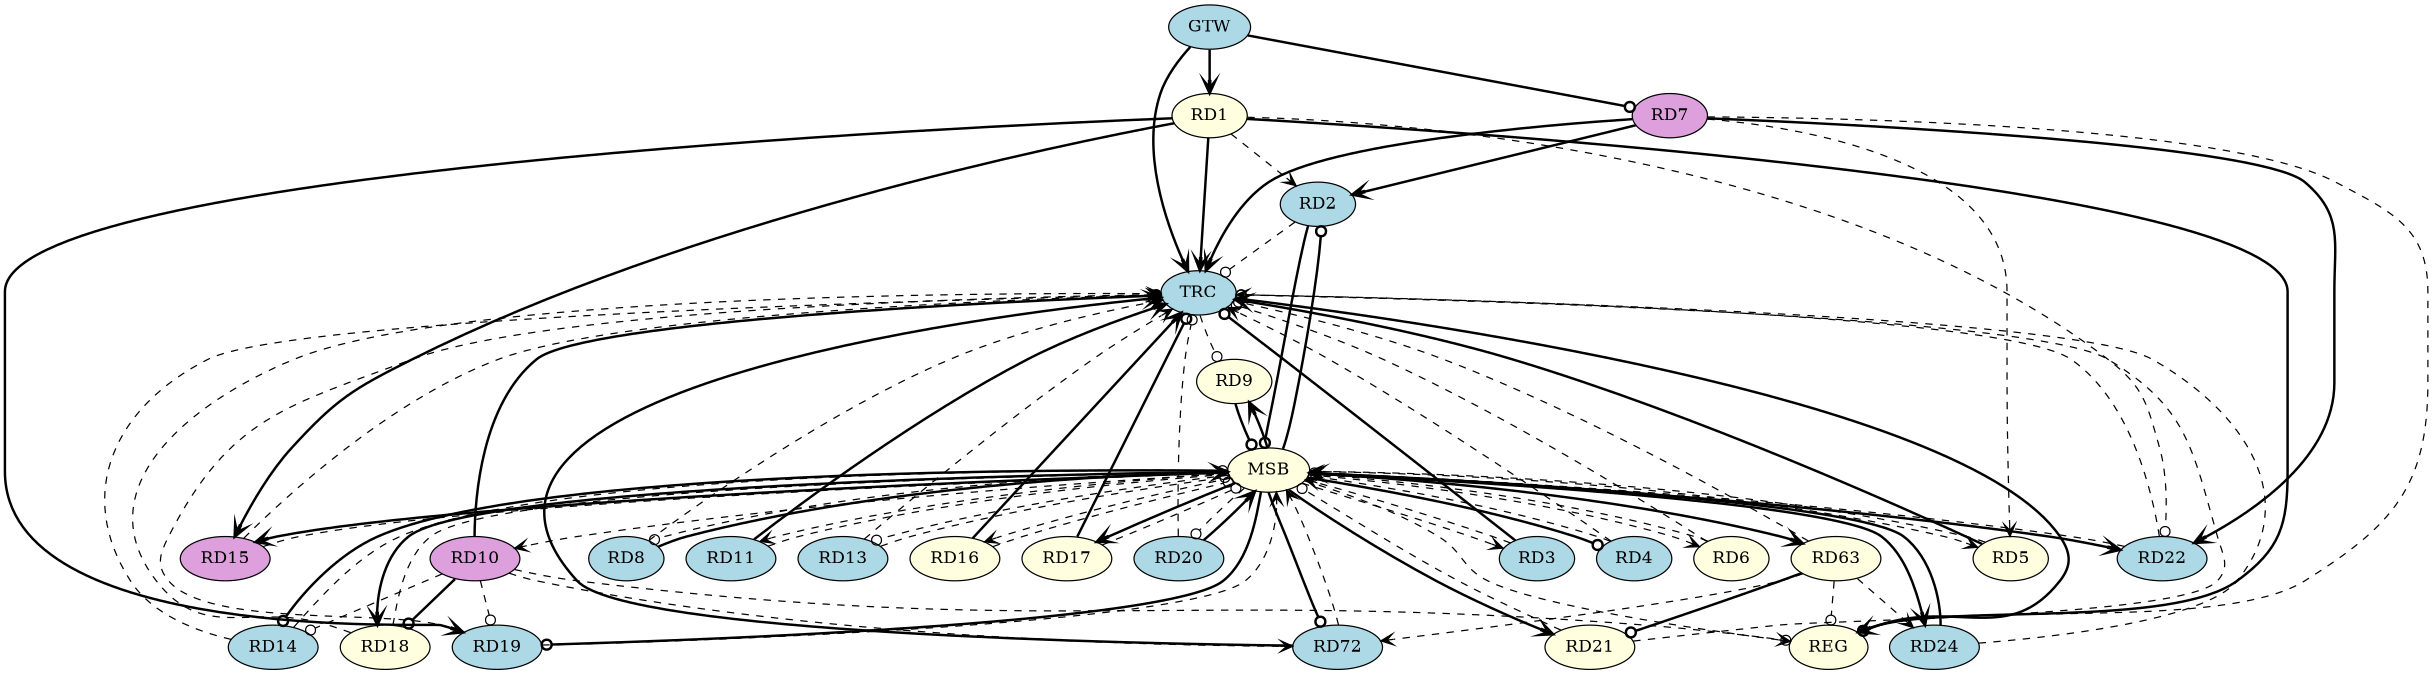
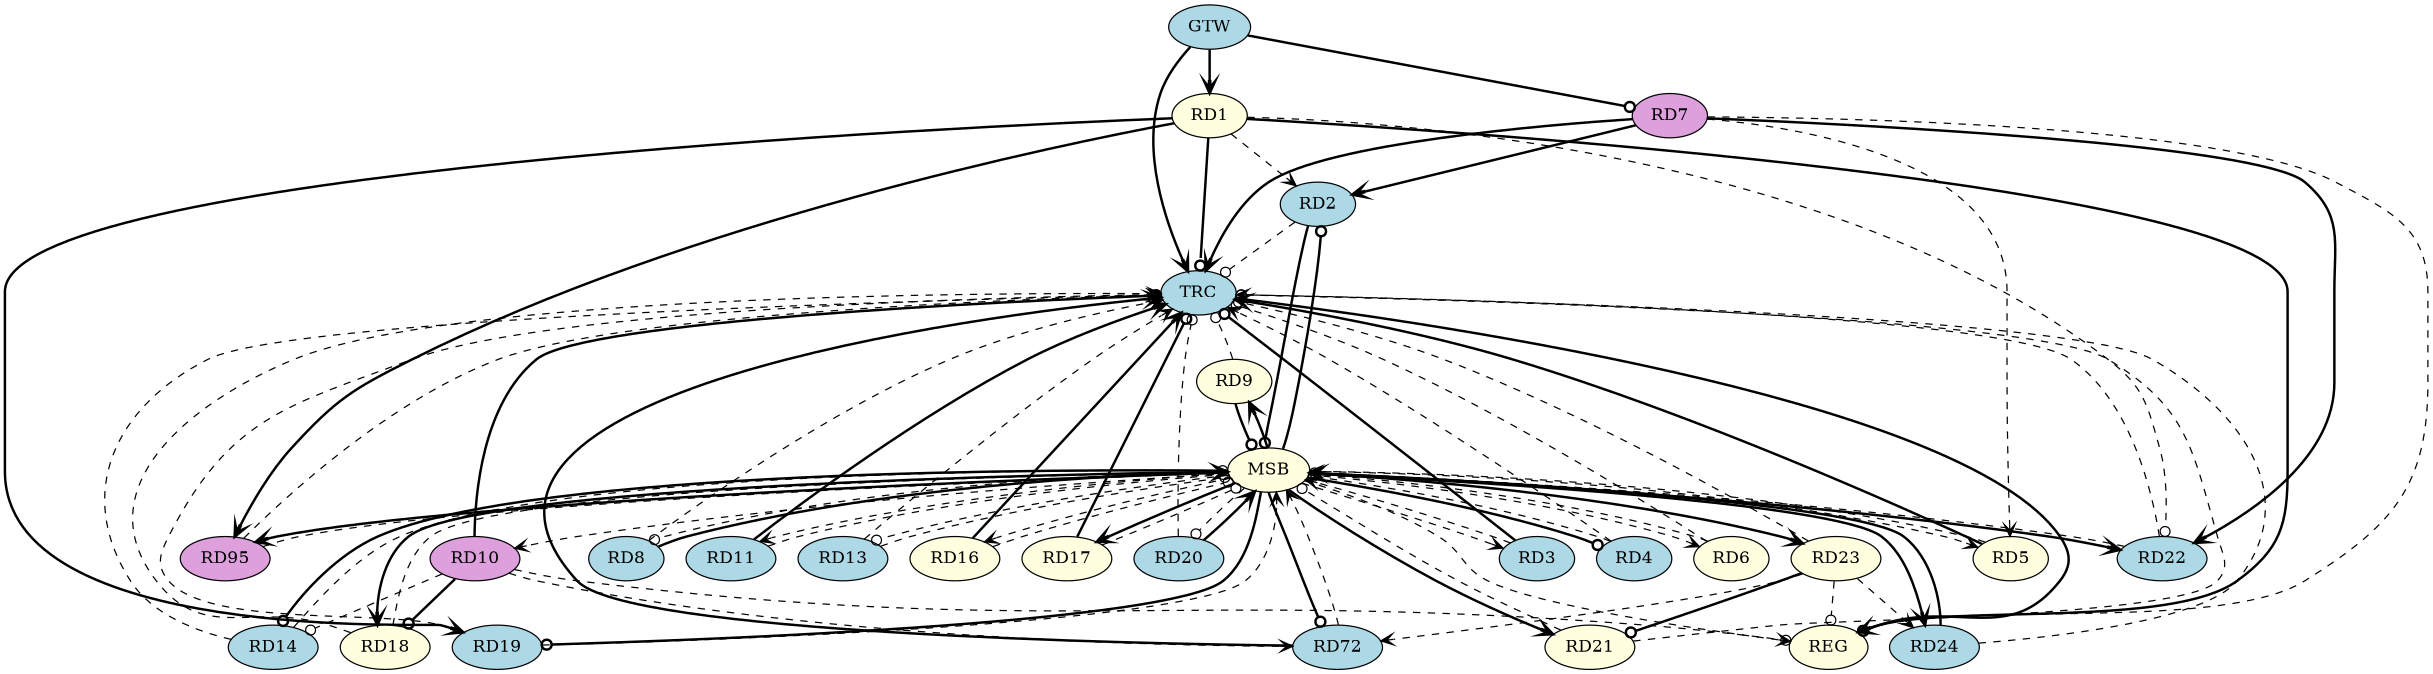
(1204, 198) -> (1204, 198)
(1207, 334) -> (1226, 340)
(225, 559) -> (225, 559)
(1836, 559) -> (1836, 559)
(485, 598) -> none
